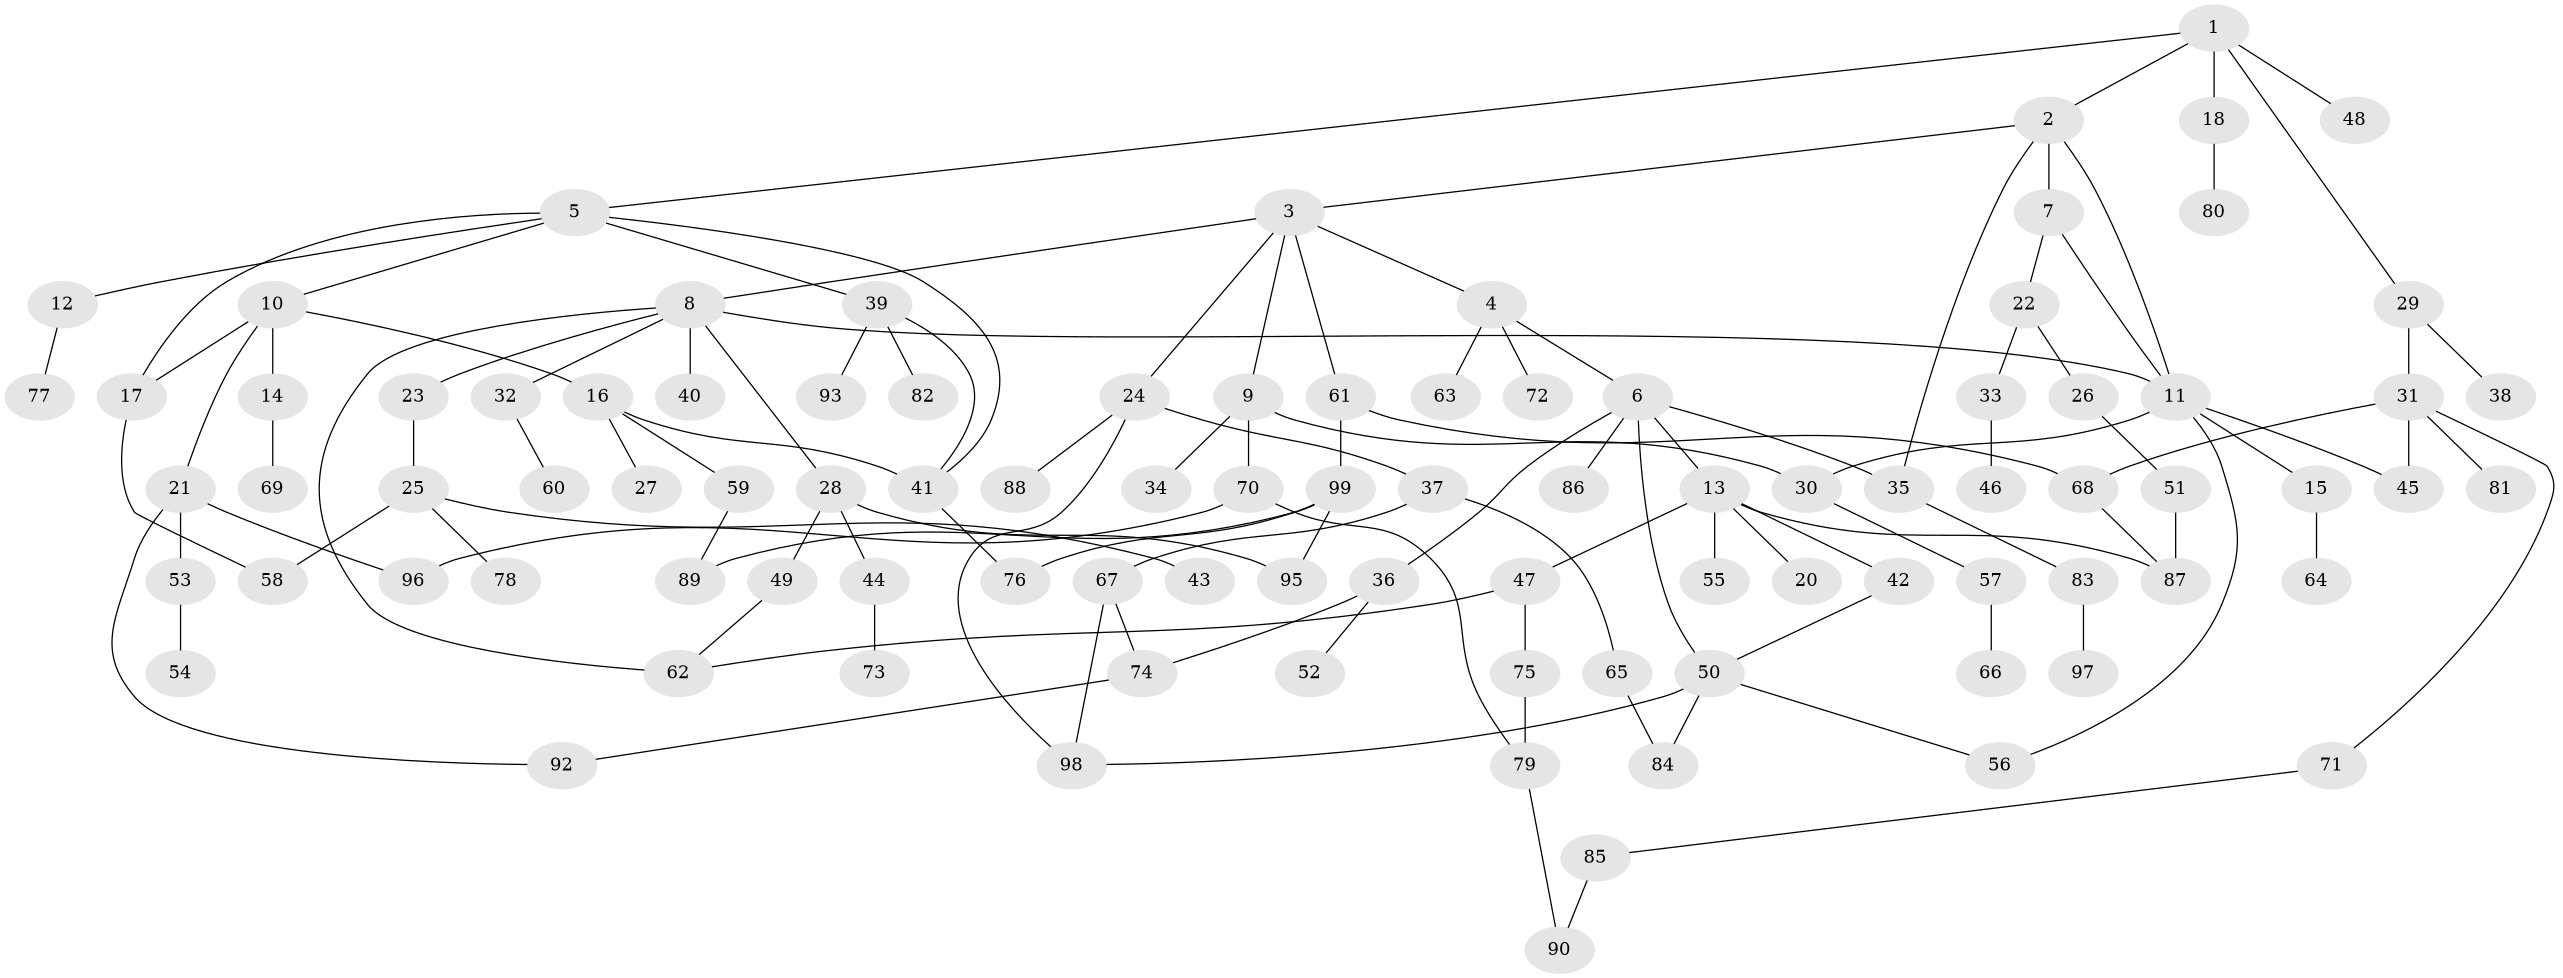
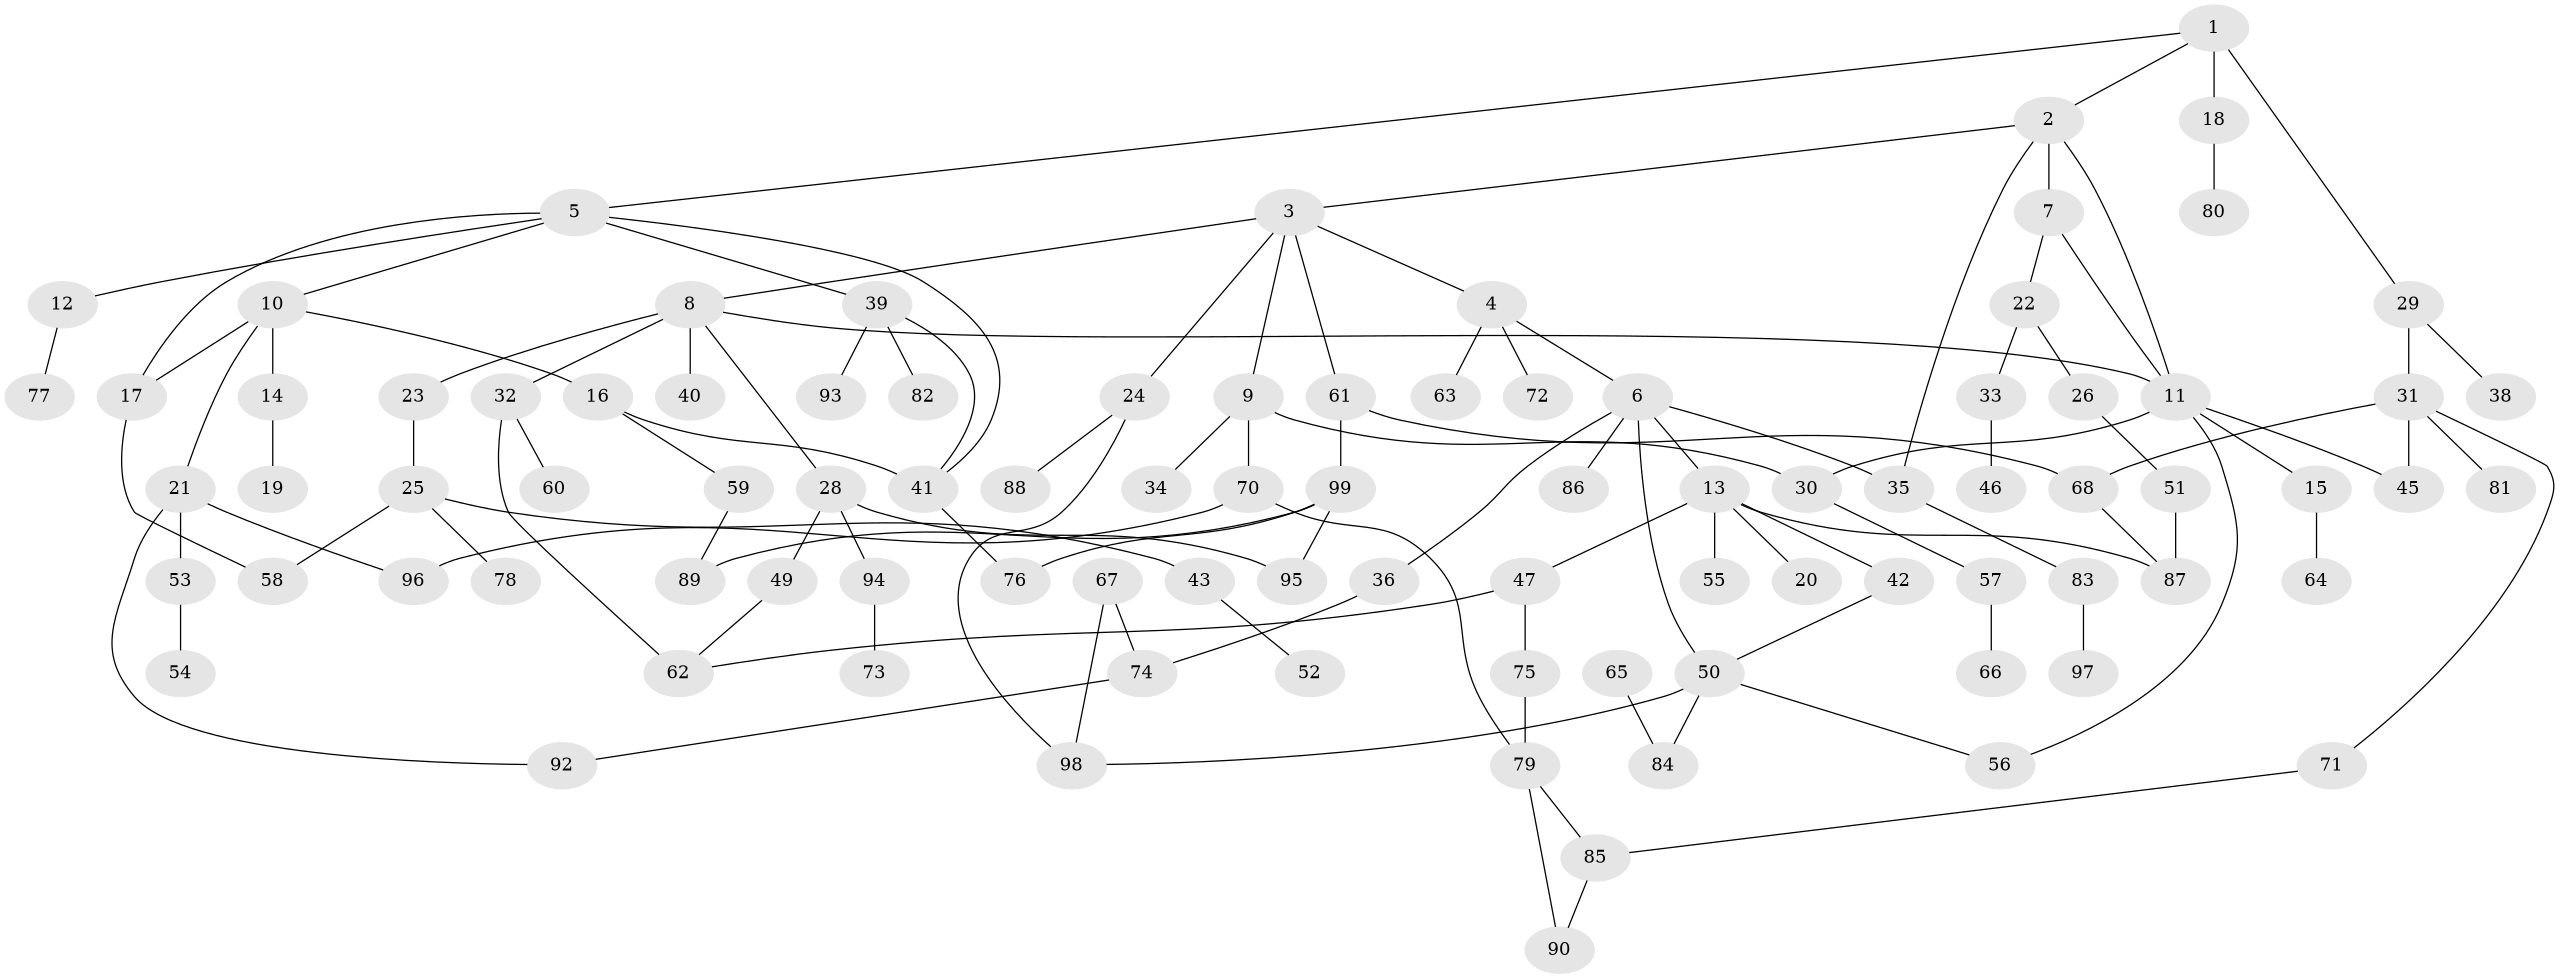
(2355, 120) -> none
(320, 483) -> (548, 553)
(273, 489) -> (273, 489)
(647, 489) -> none
(1433, 489) -> none
(875, 581) -> (875, 581)
(1347, 627) -> (1243, 618)
none -> (1560, 812)
